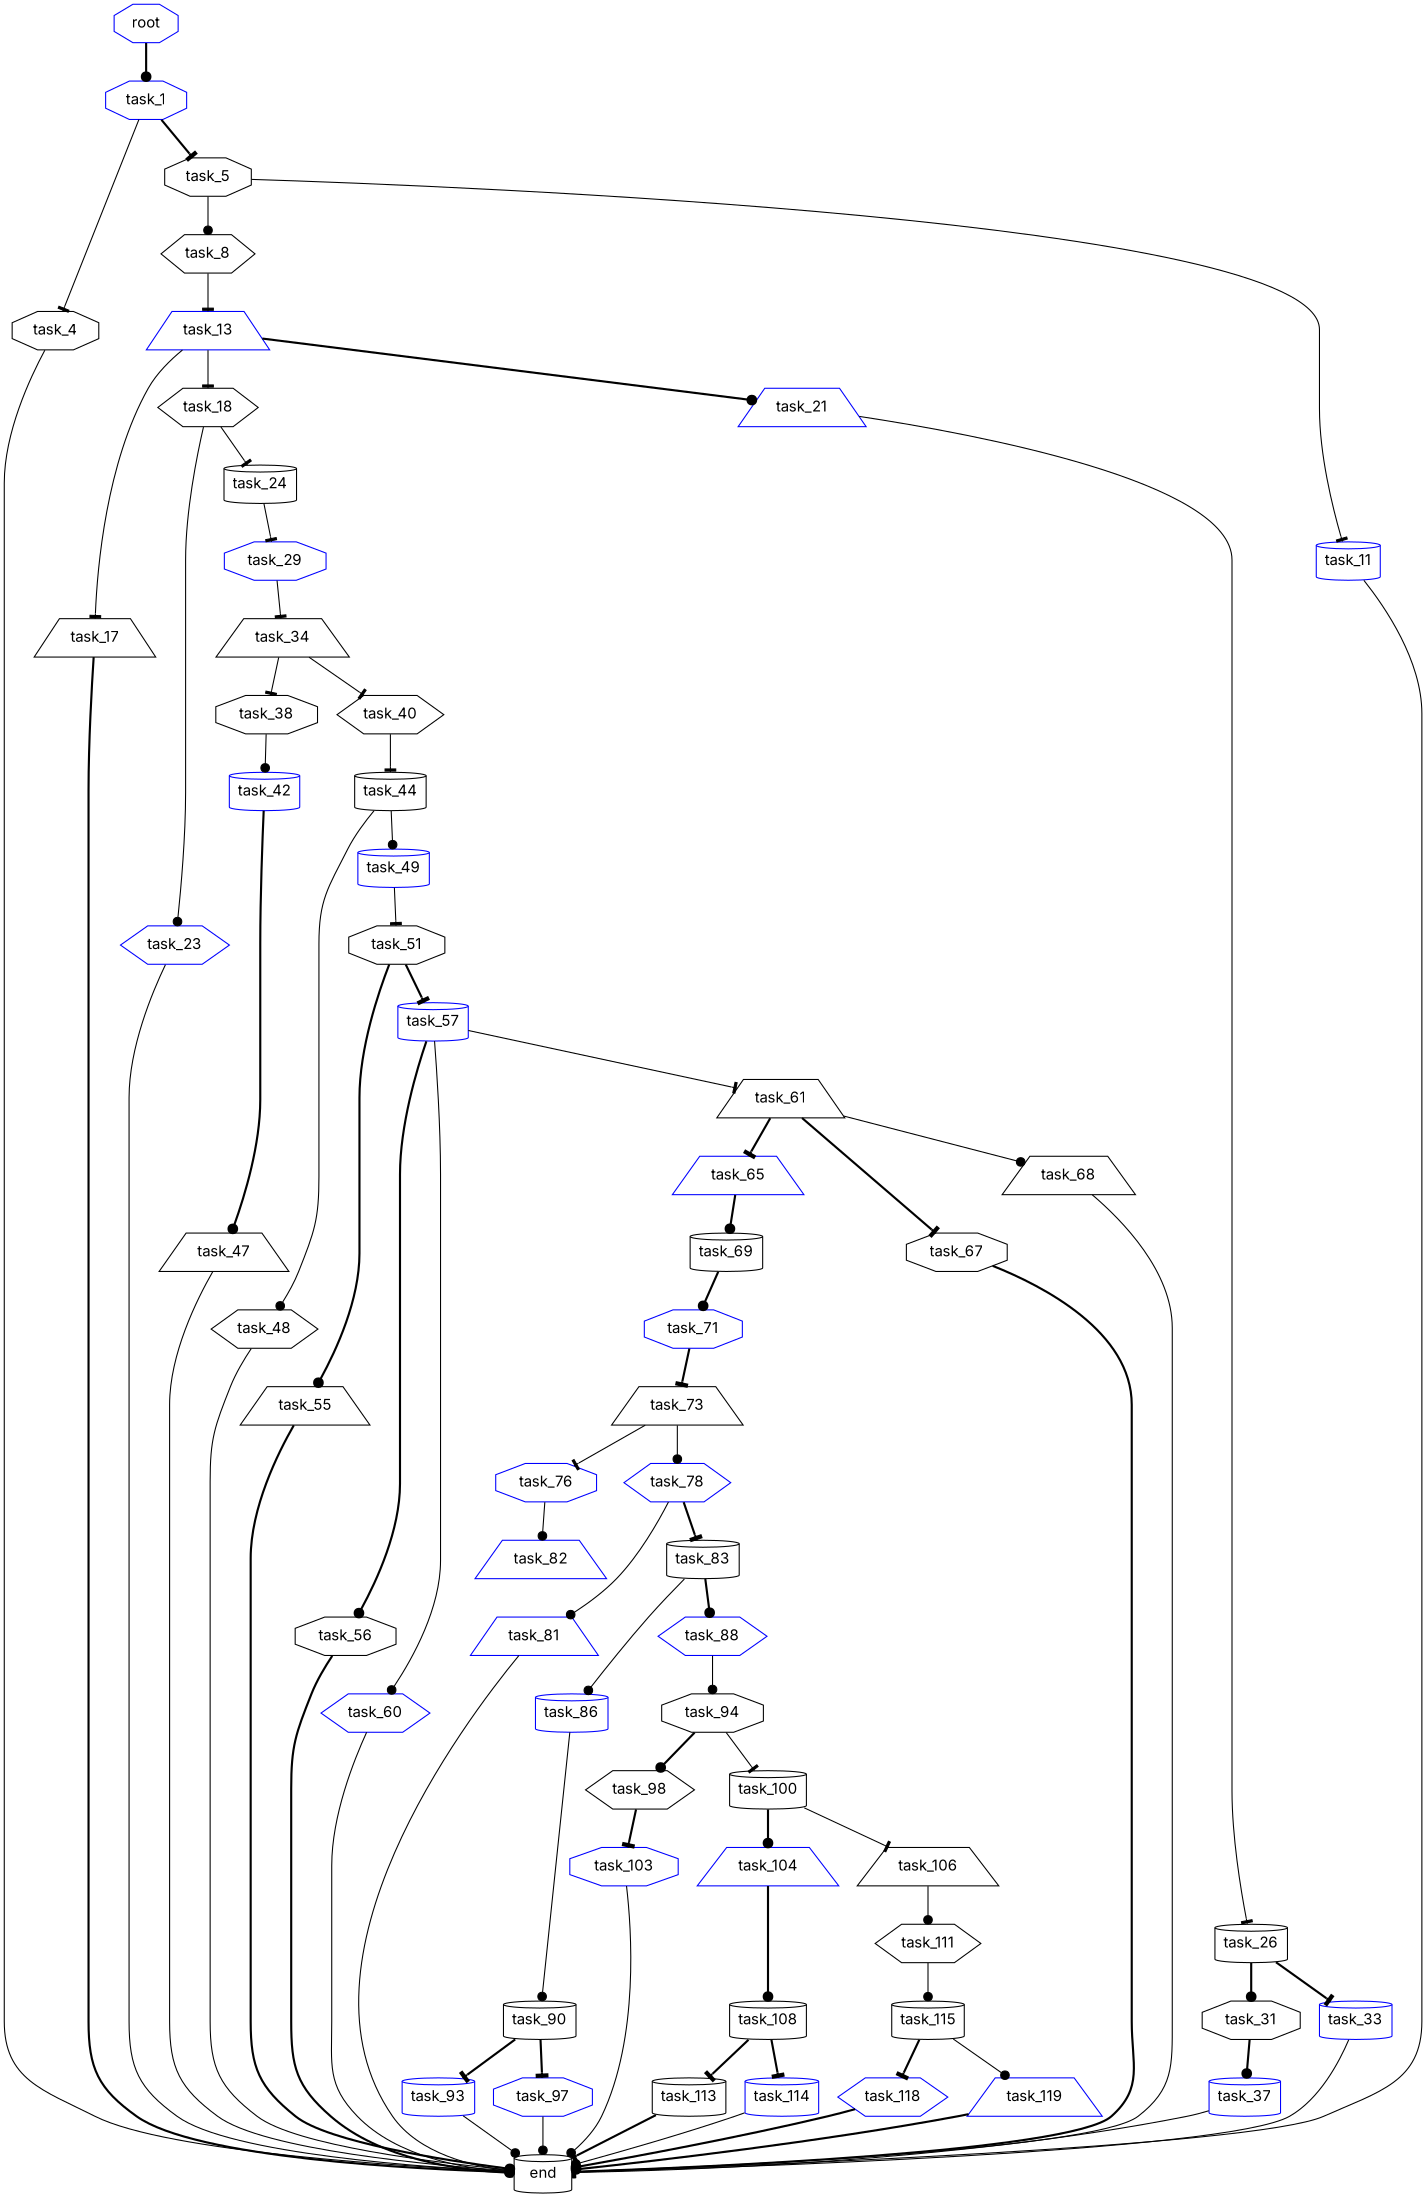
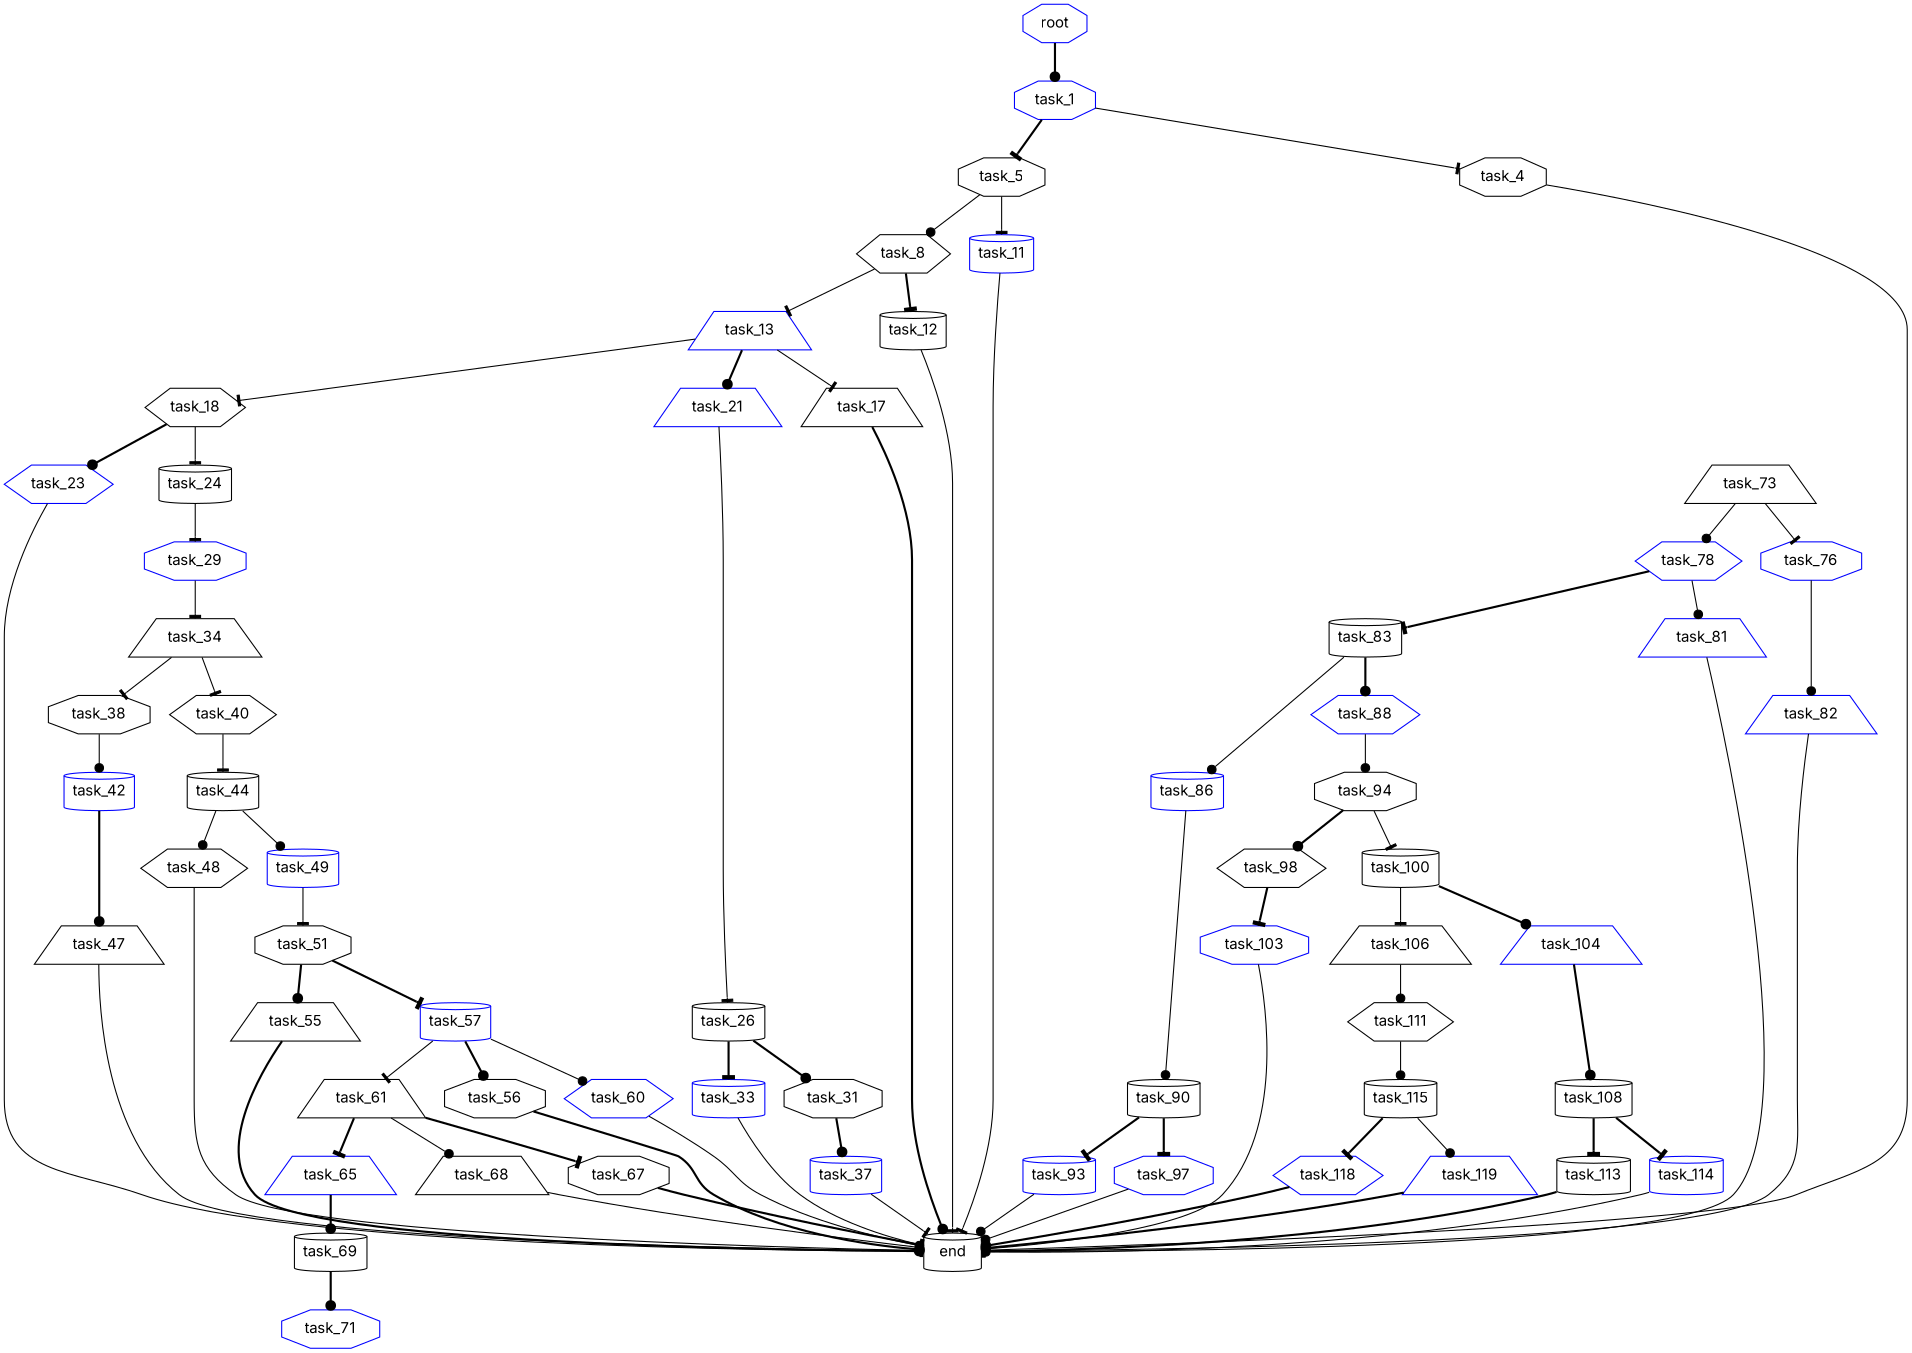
none -> (913, 331)
(186, 672) -> (131, 443)
none -> (1789, 1172)
(686, 1365) -> none
